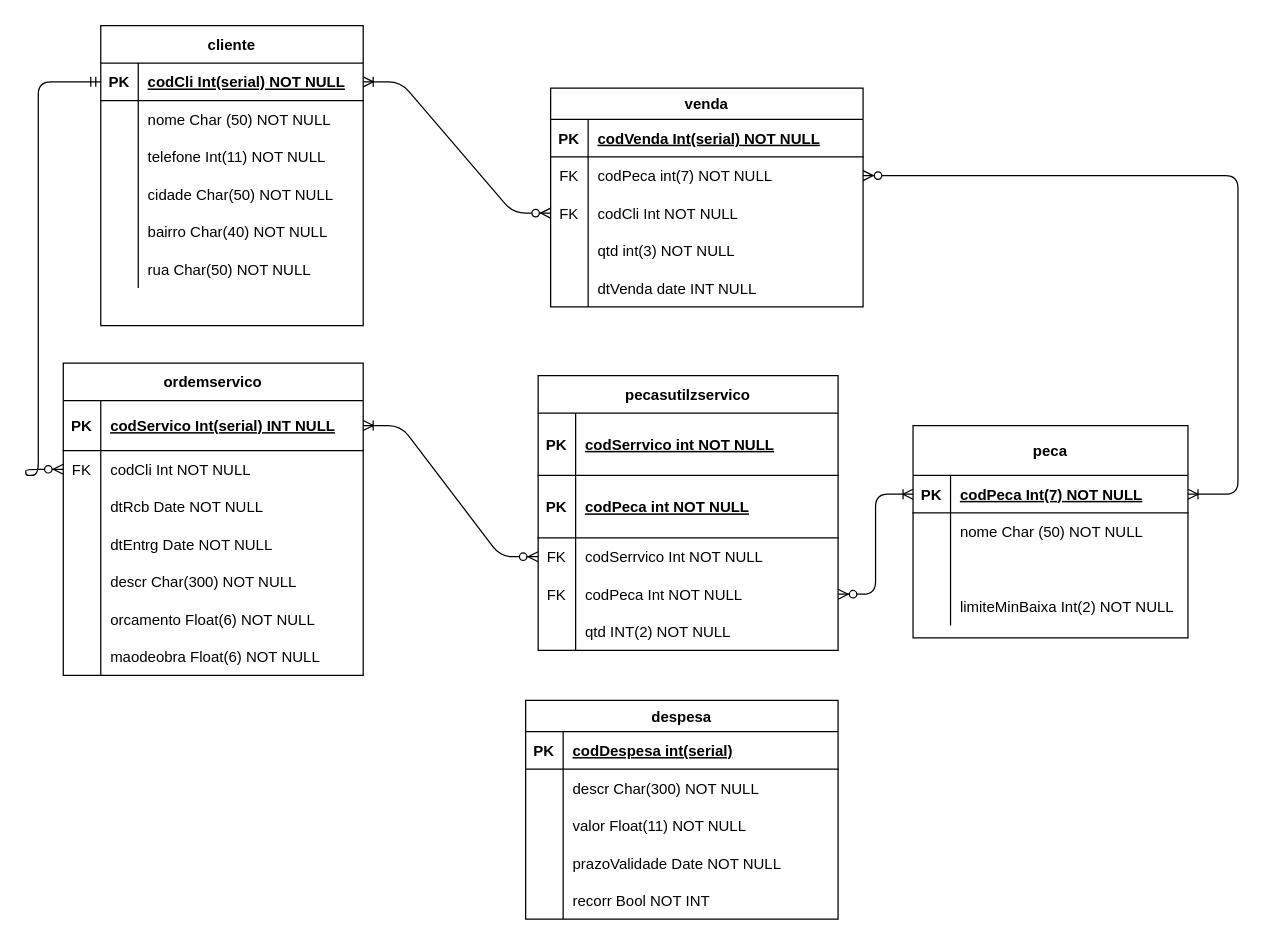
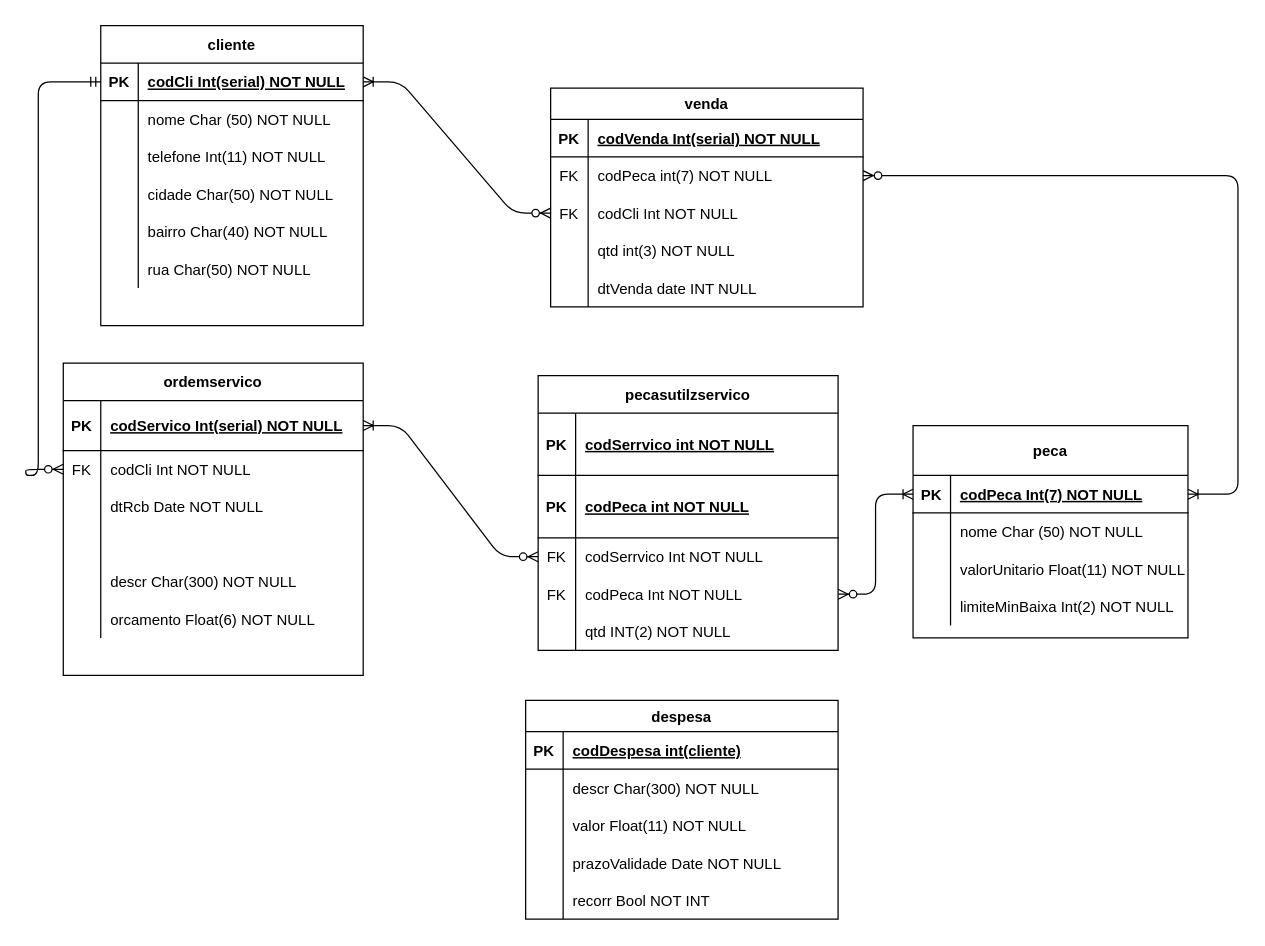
(229, 426) -> (229, 426)
(232, 544) -> none
none -> (1069, 569)
(232, 657) -> none
(657, 751) -> (661, 751)
